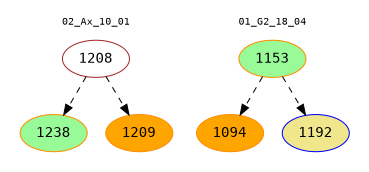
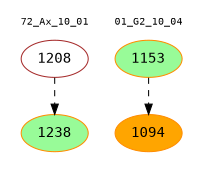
(96, 22) -> (55, 22)
(273, 22) -> (149, 22)
(139, 133) -> none
(316, 133) -> none
